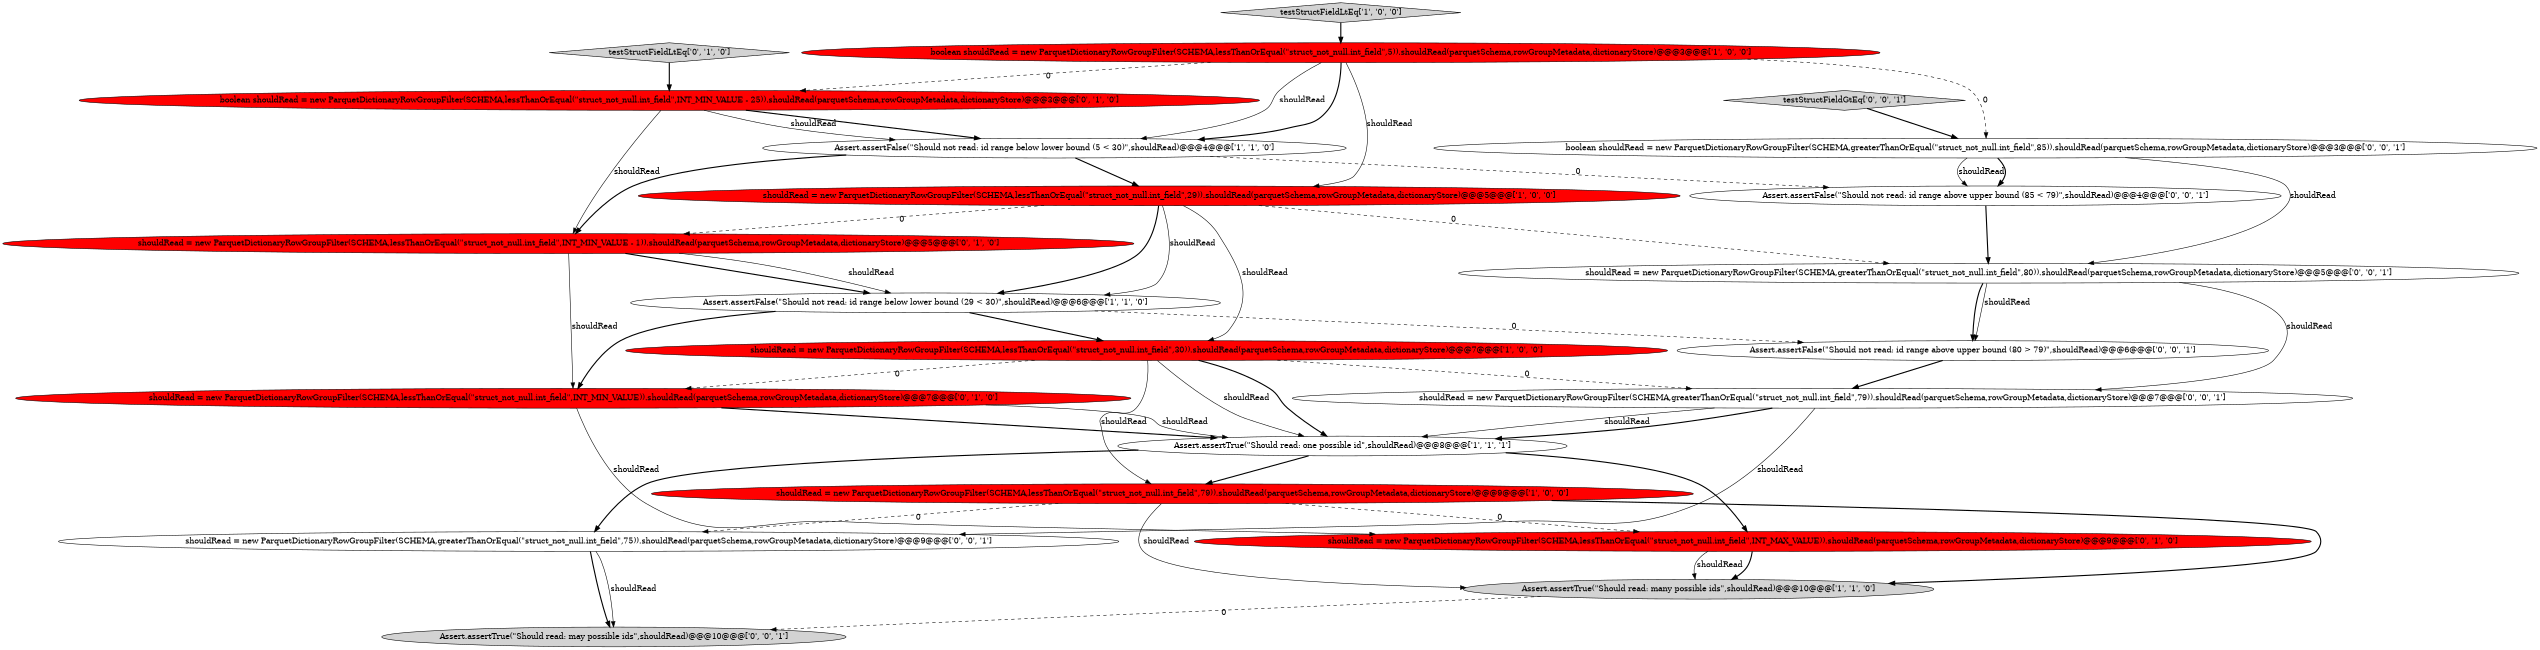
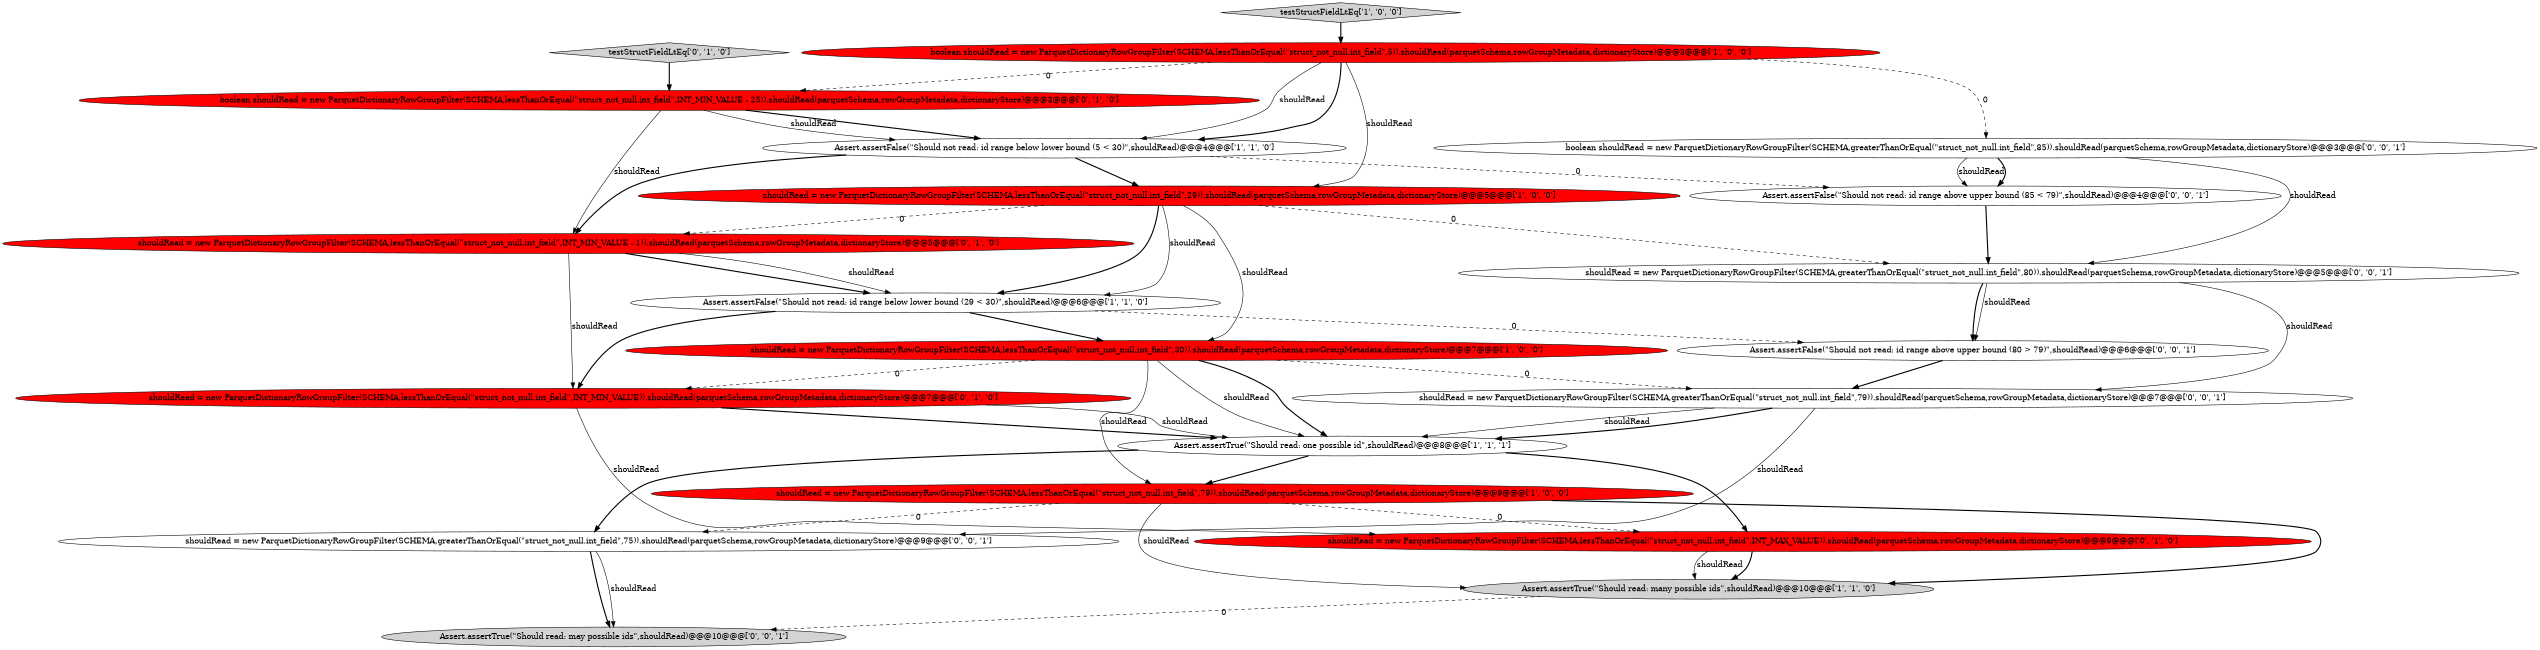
(1844, 100) -> none
